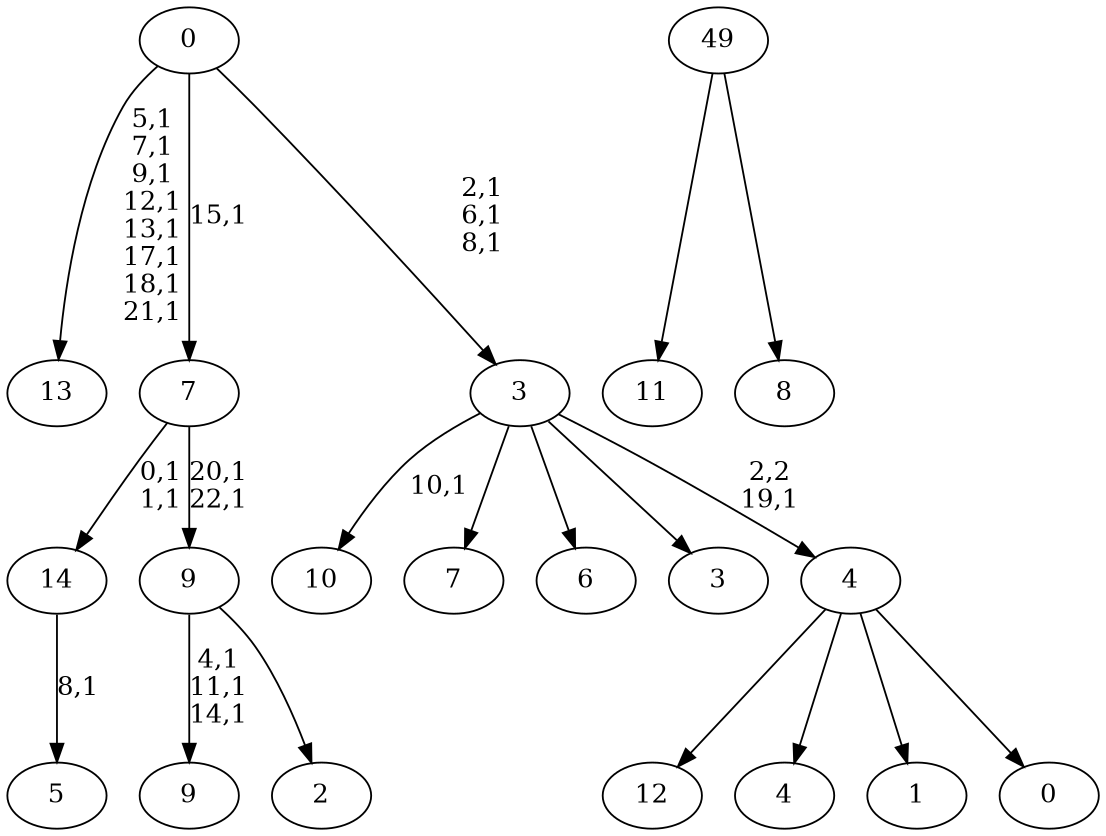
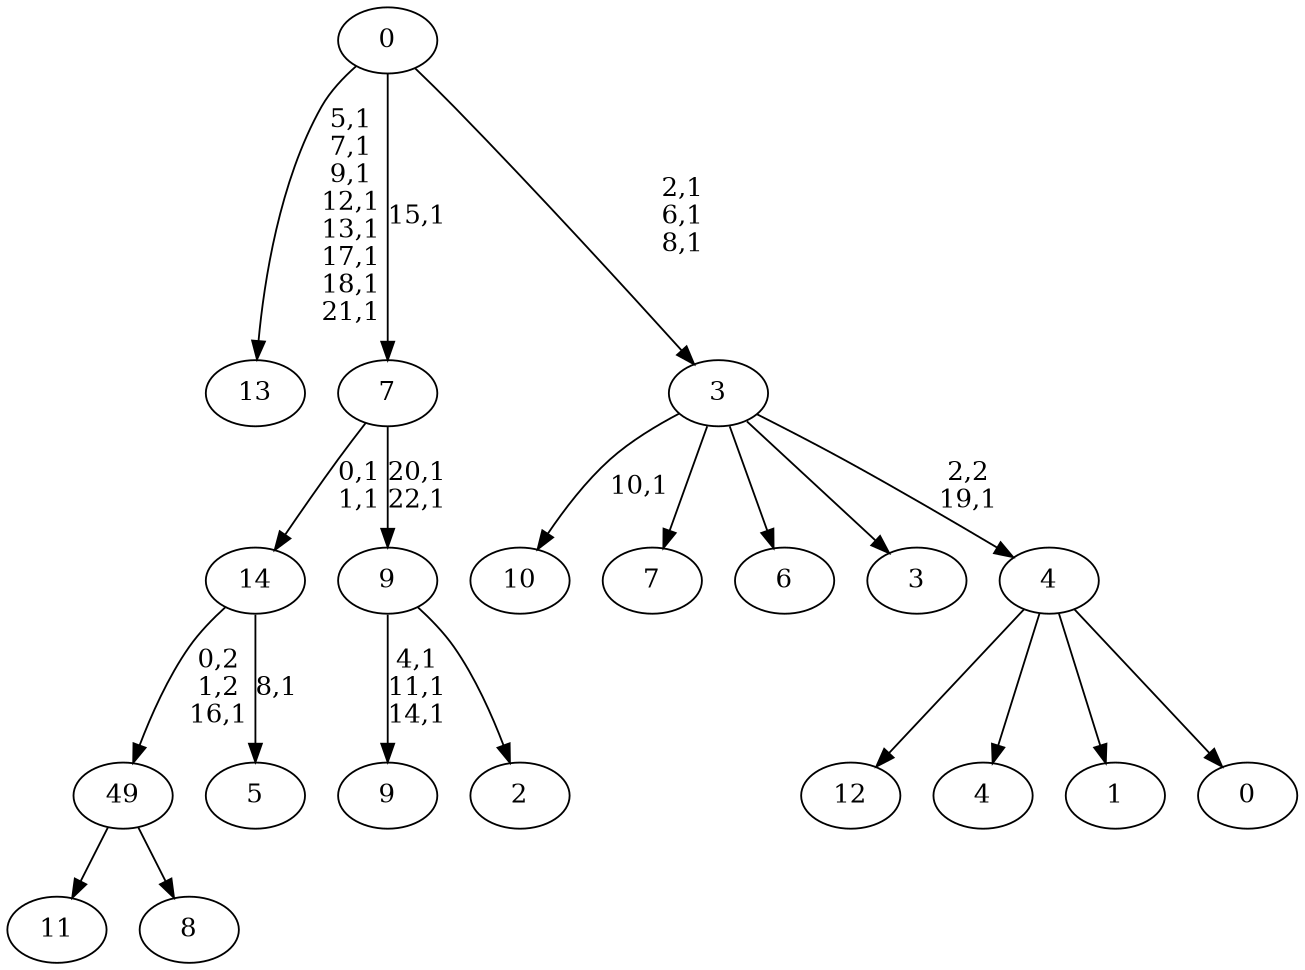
none -> (174, 671)
